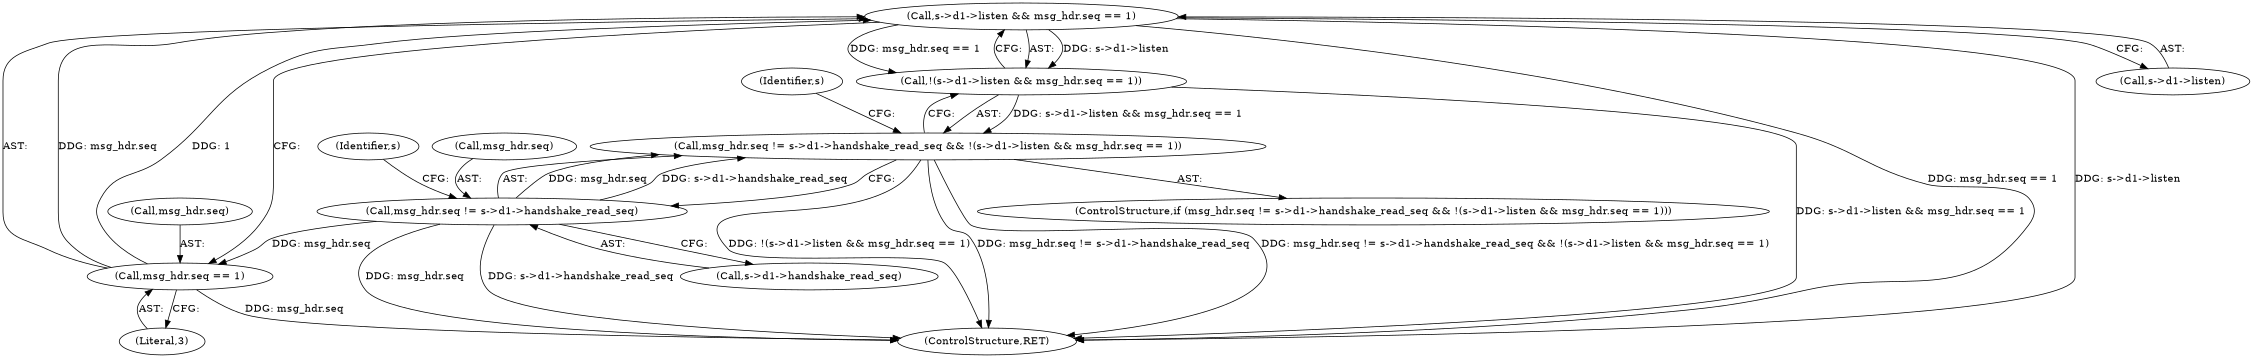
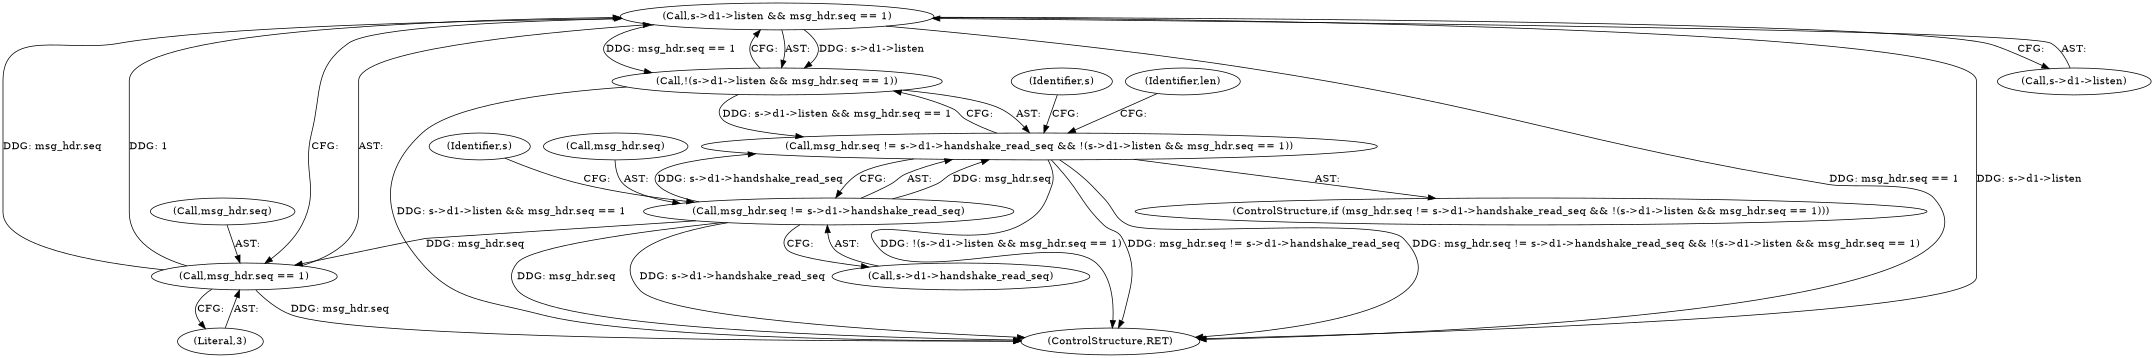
none -> (1183, 81)
